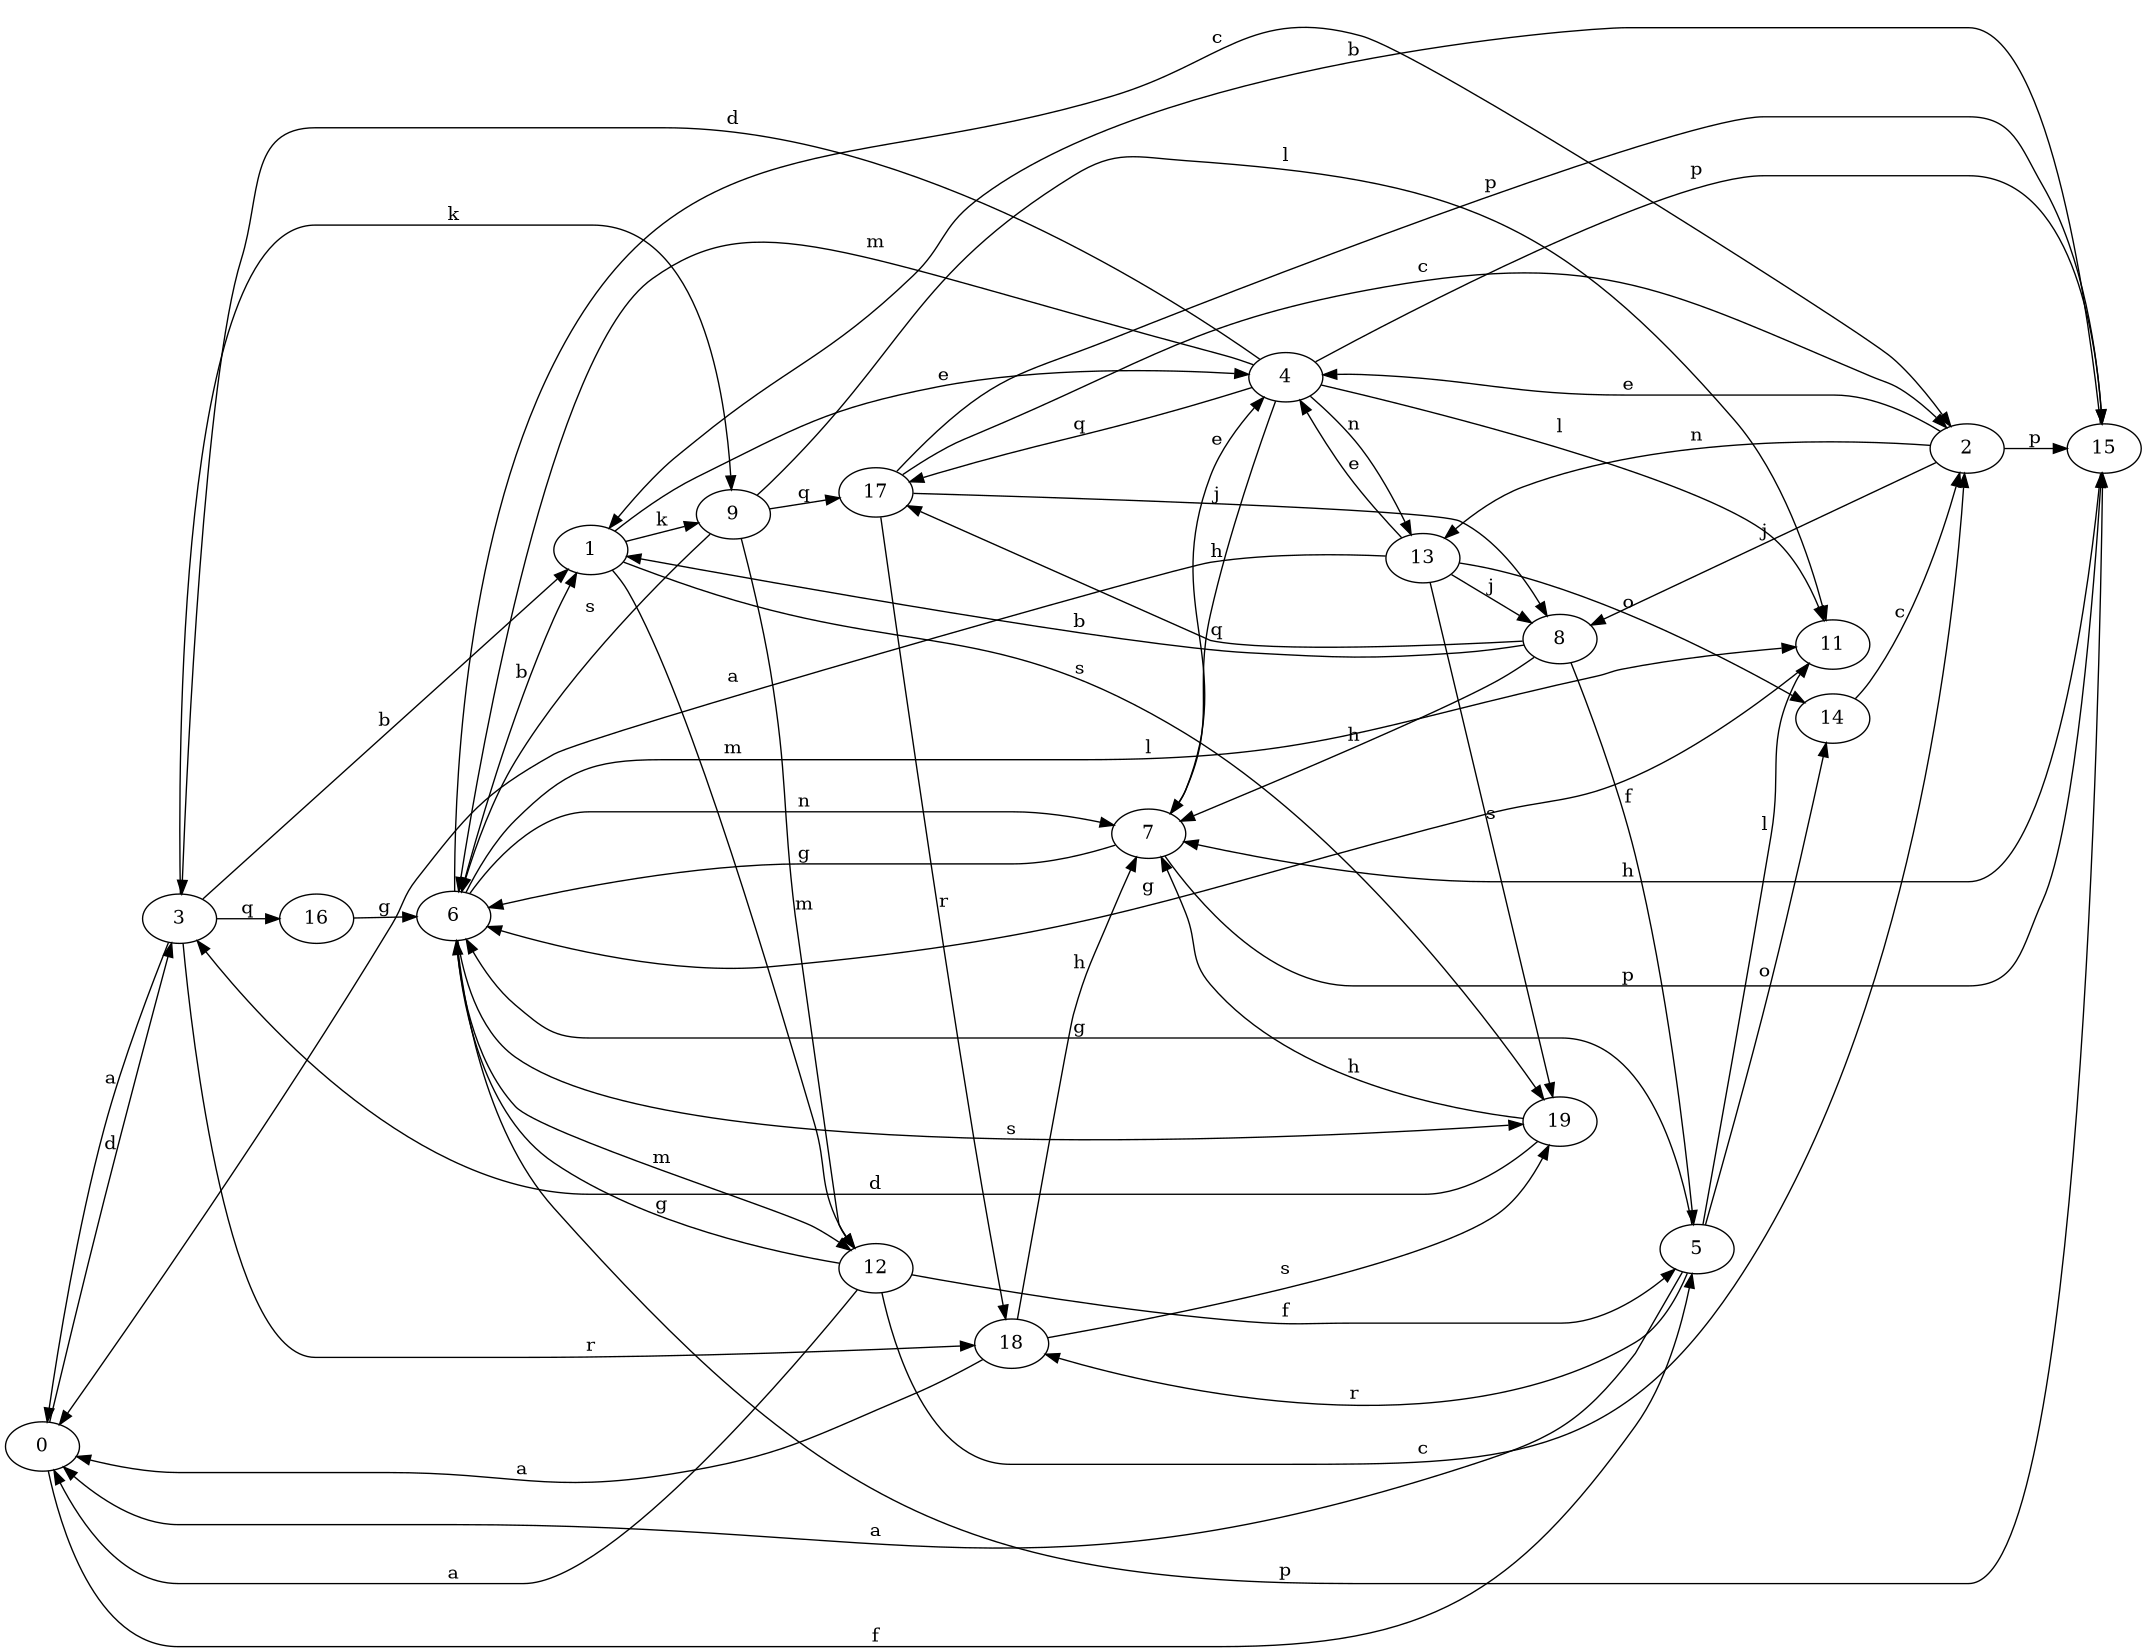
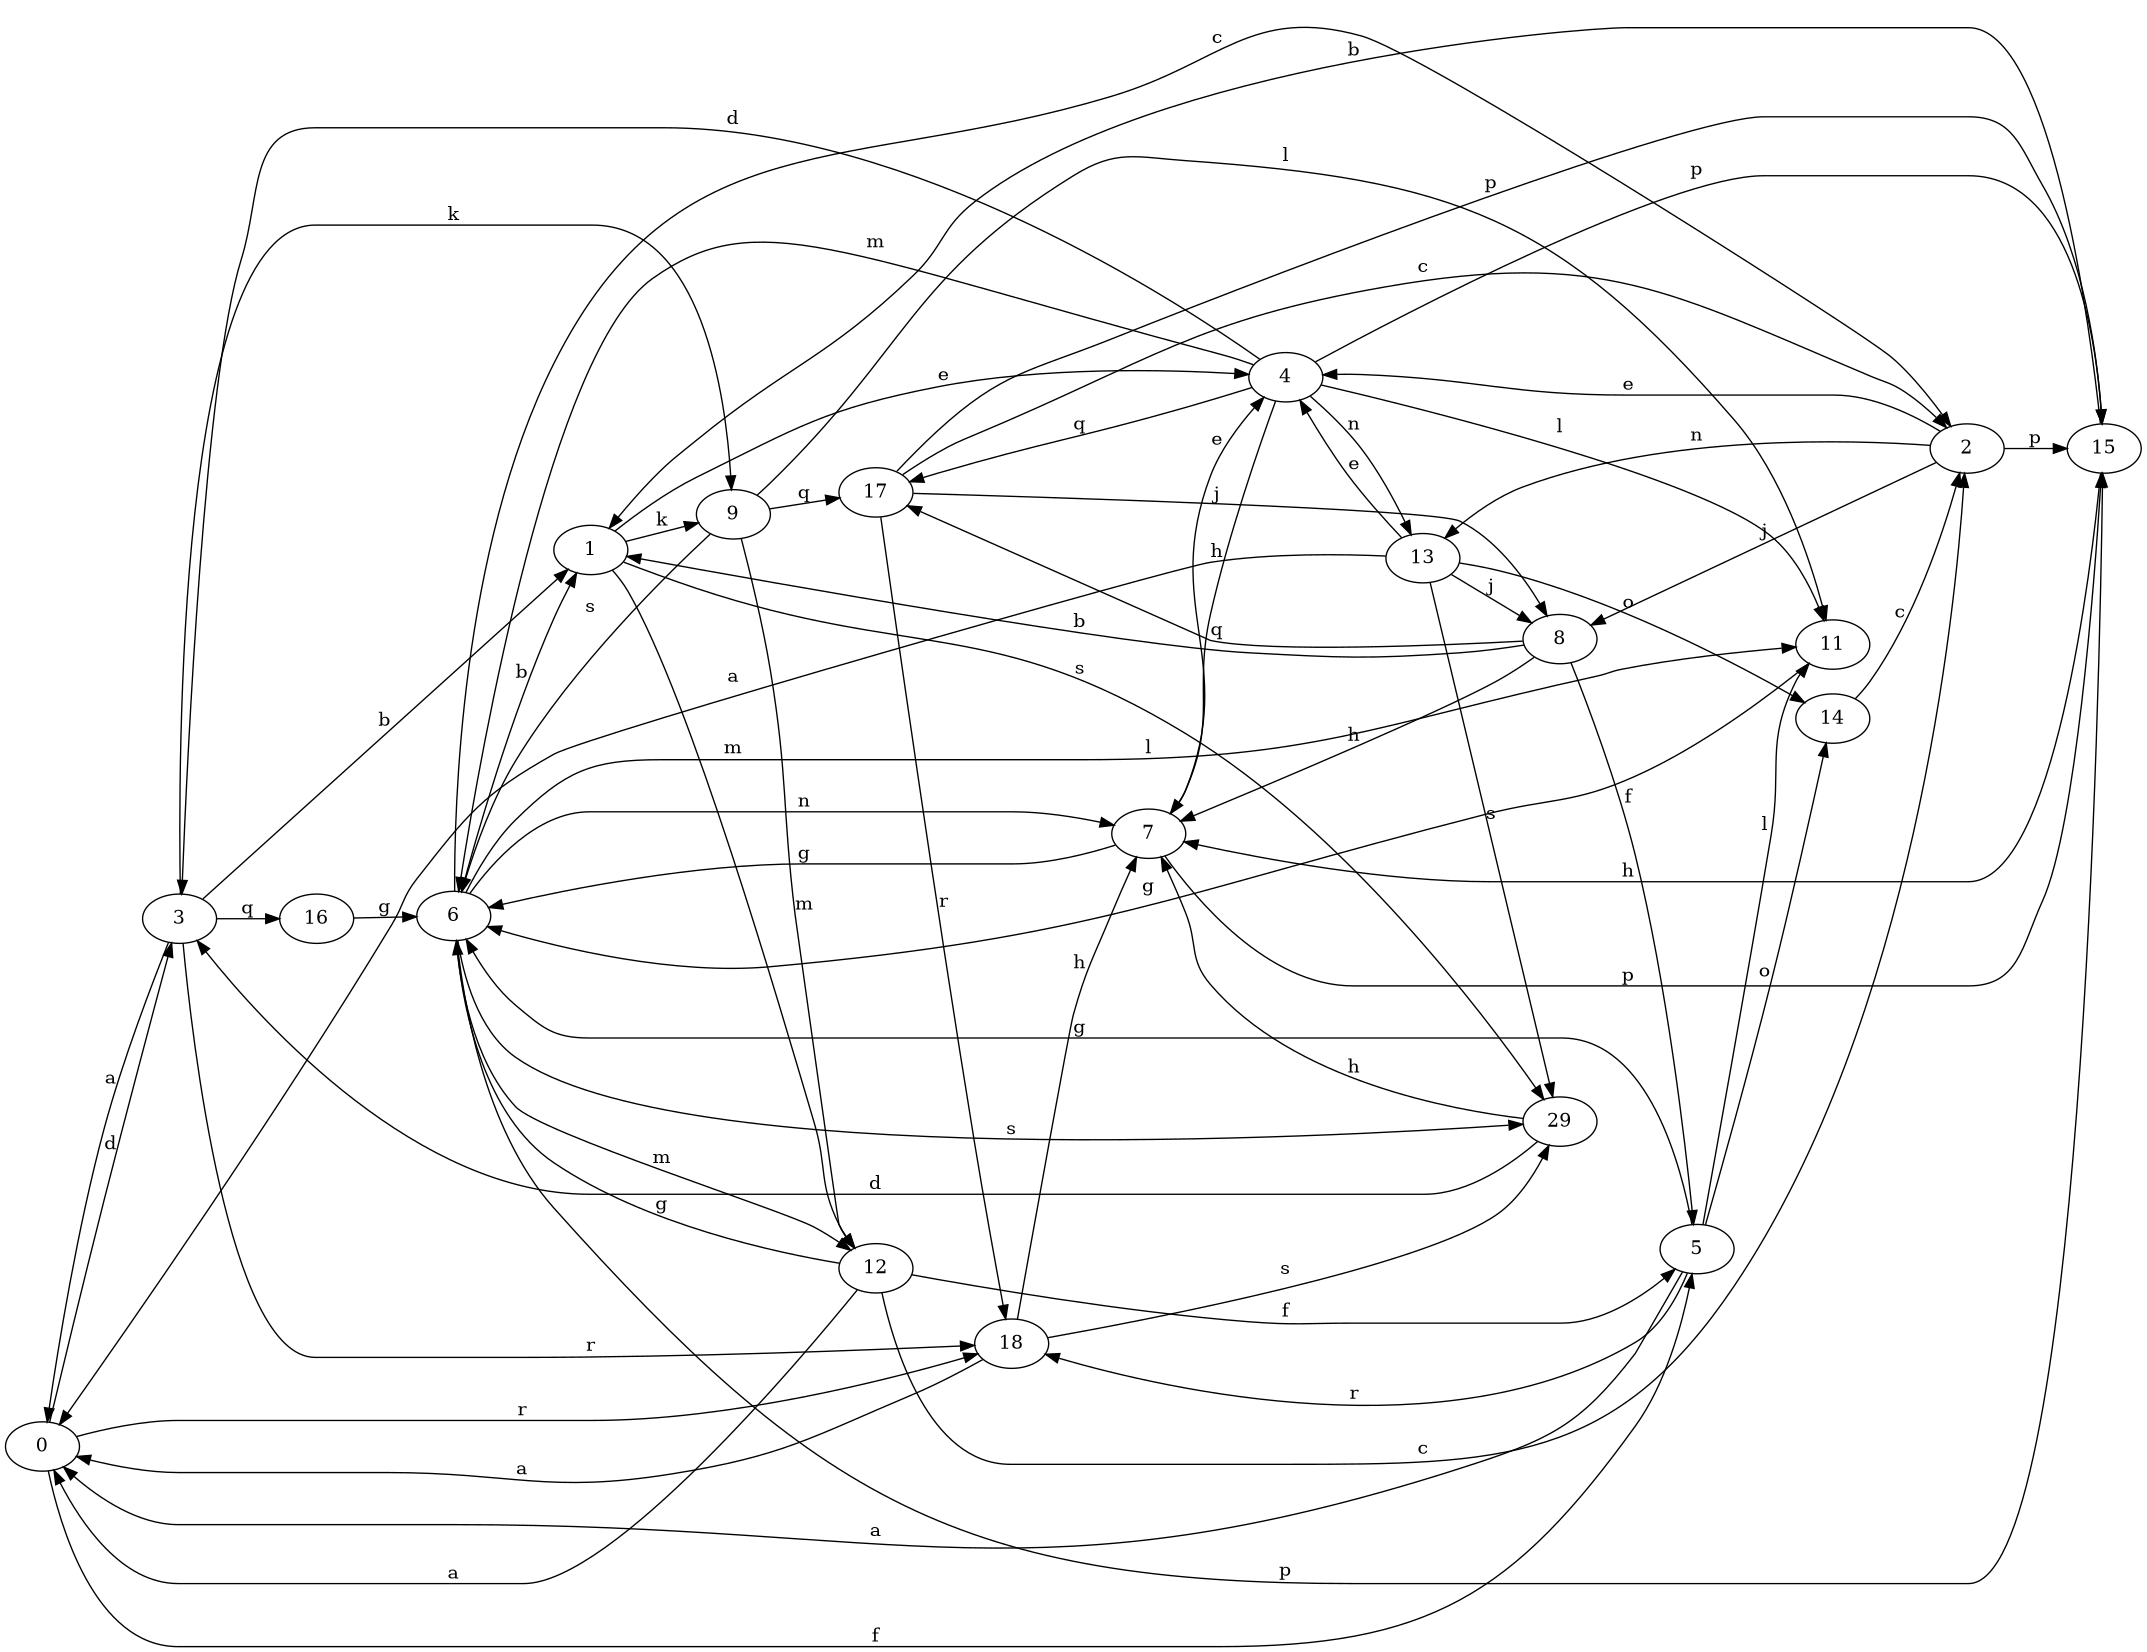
(1560, 1122) -> (1560, 1122)
none -> (523, 1420)
